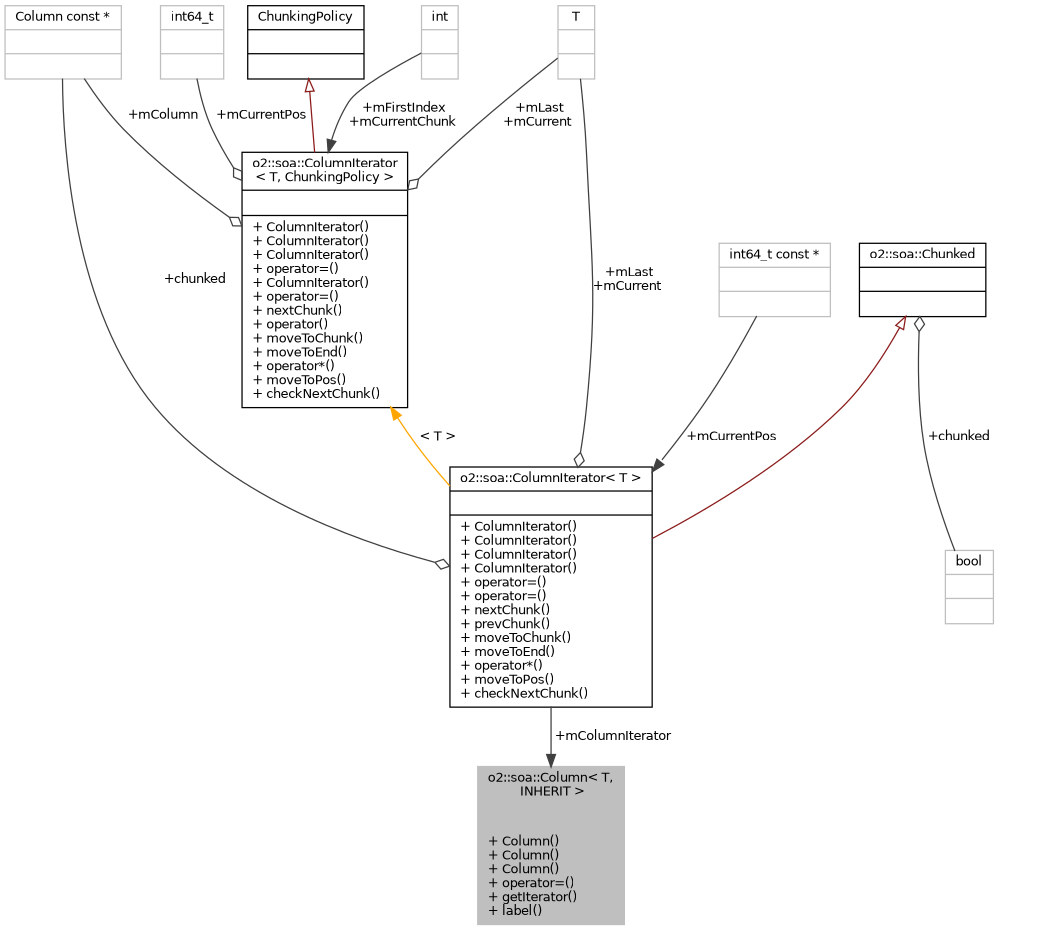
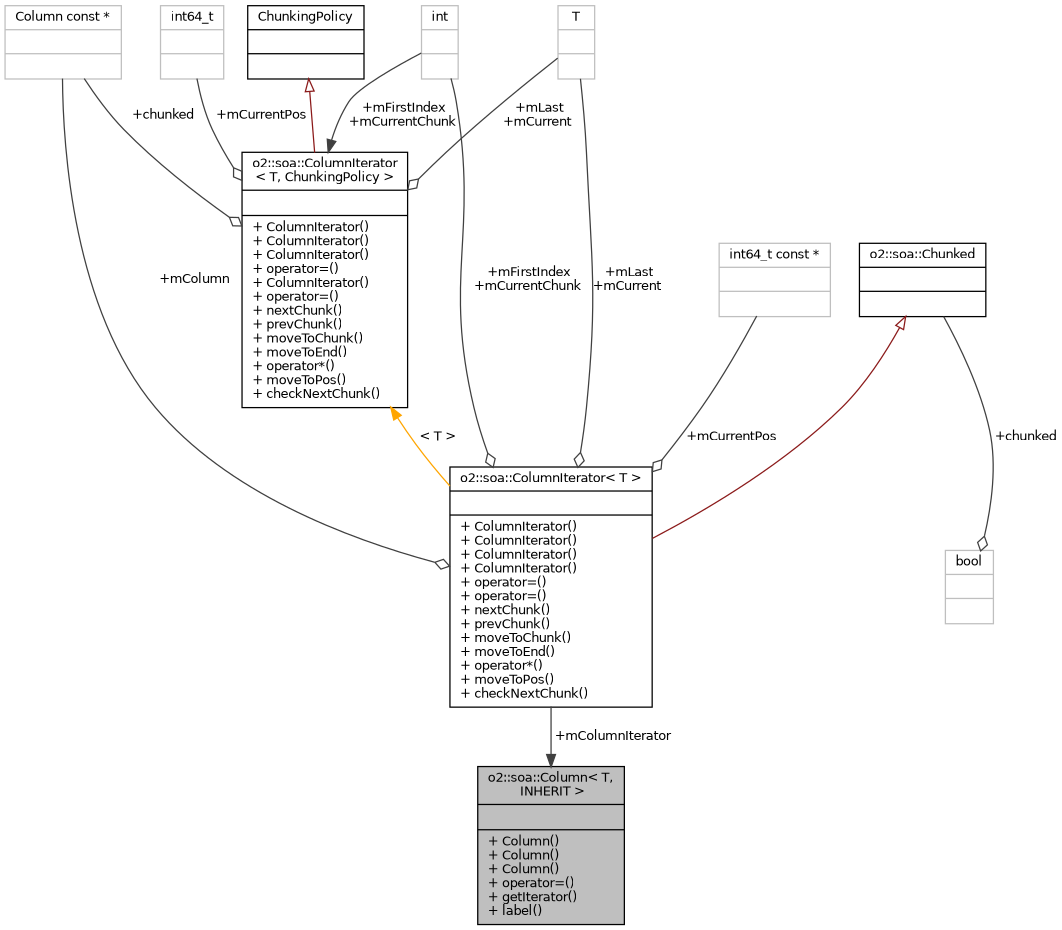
(161, 116) -> (161, 116)
none -> (461, 267)
(193, 280) -> (193, 280)
(291, 325) -> (298, 325)
(713, 390) -> (713, 390)
(924, 444) -> (988, 422)
(551, 846) -> (551, 846)
